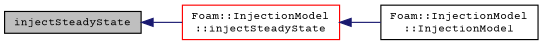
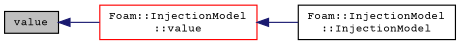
(73, 22) -> (32, 22)
(261, 22) -> (178, 22)
